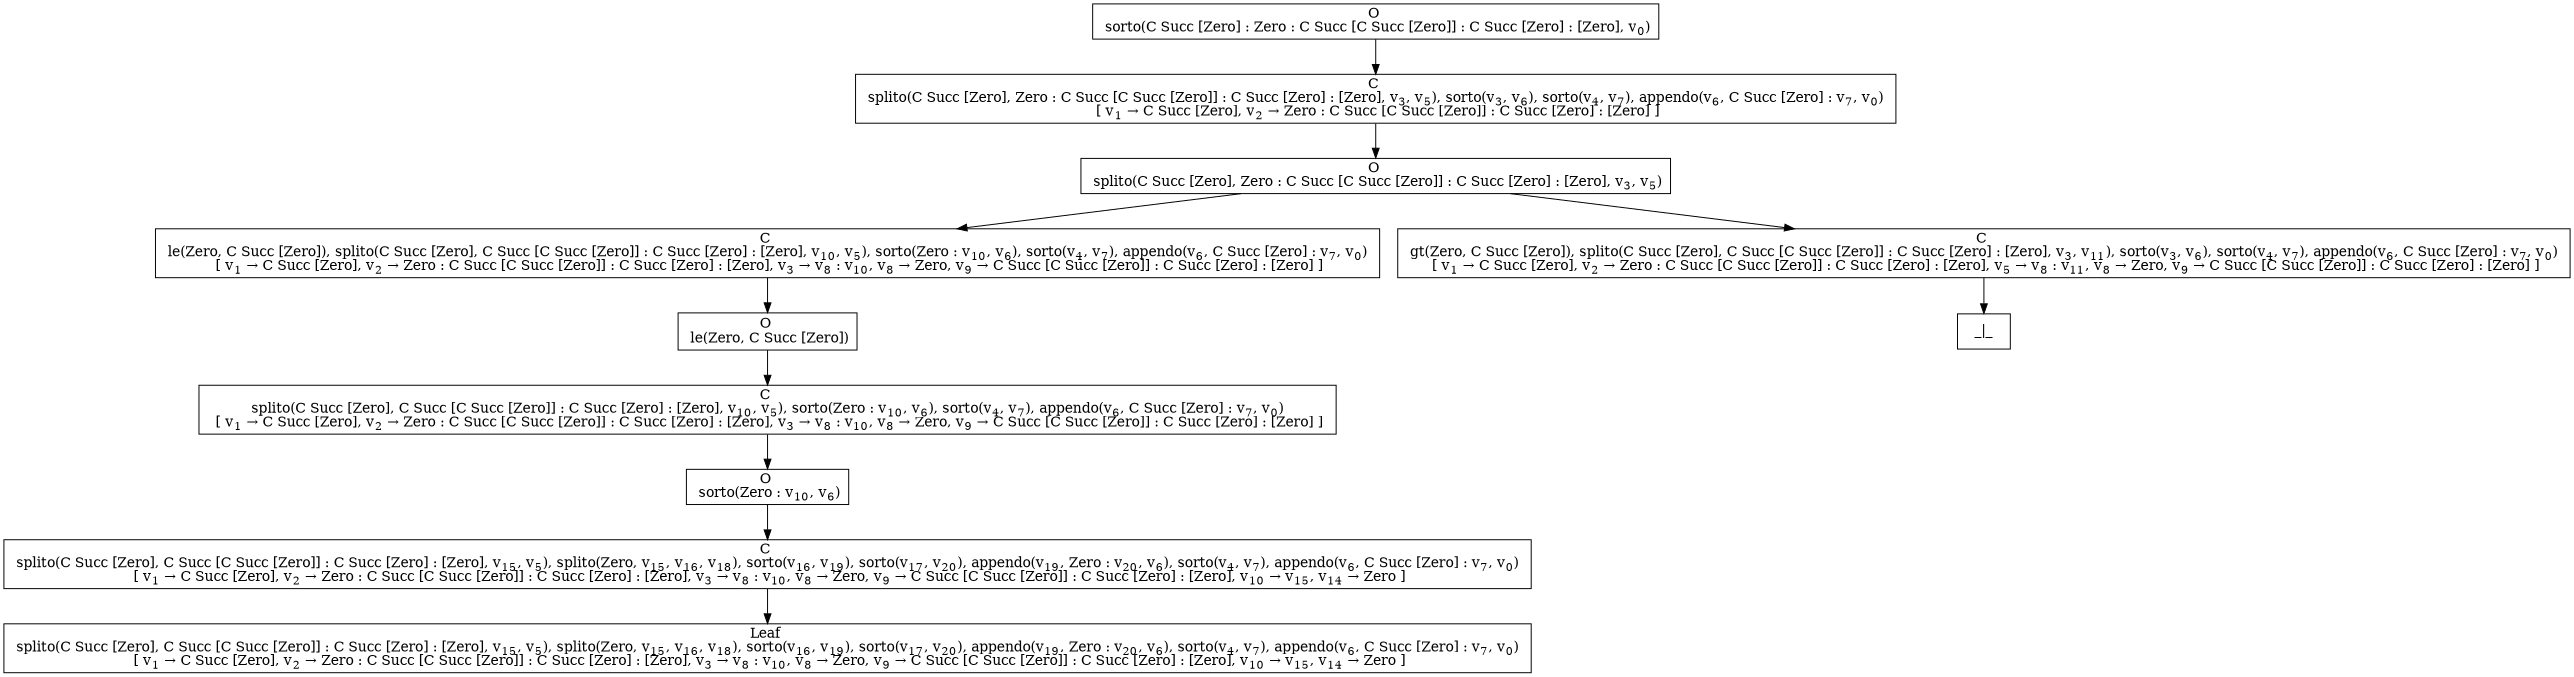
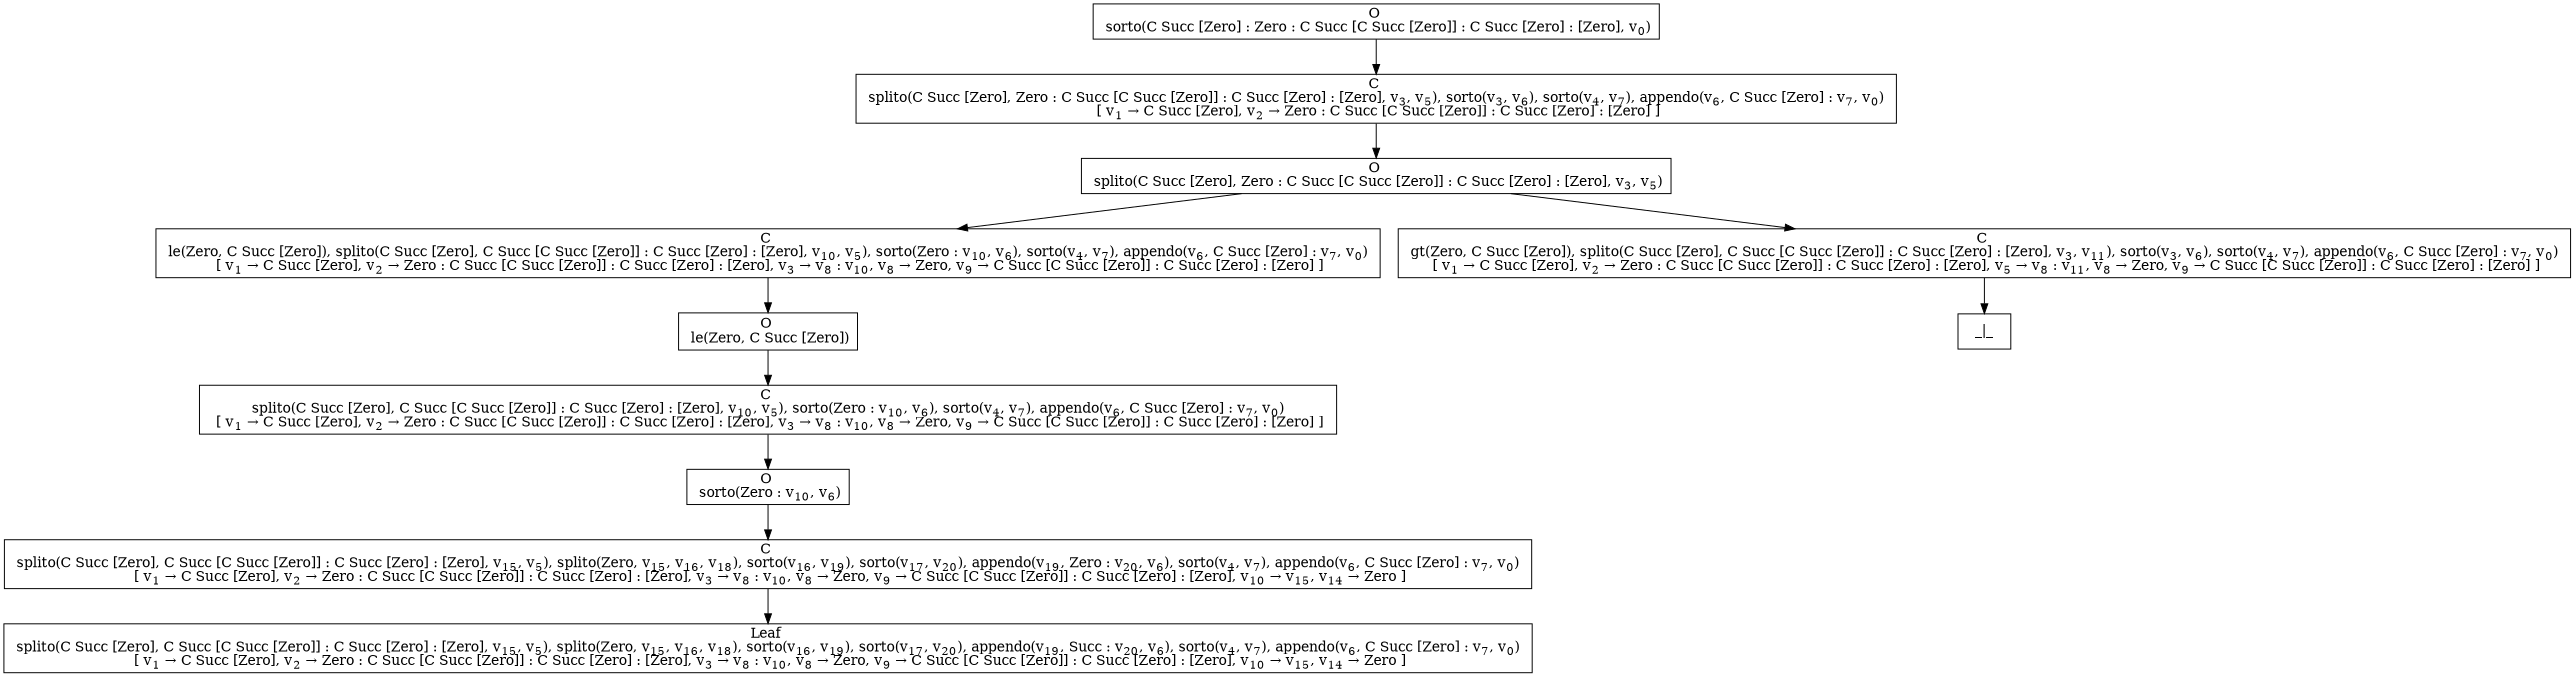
(1091, 647) -> (1092, 647)
